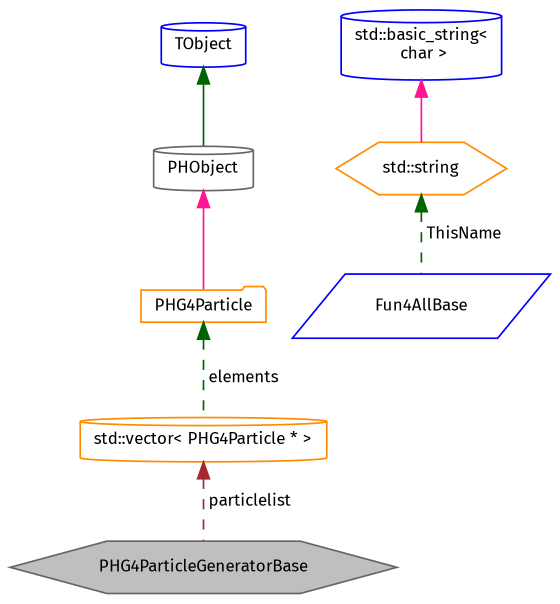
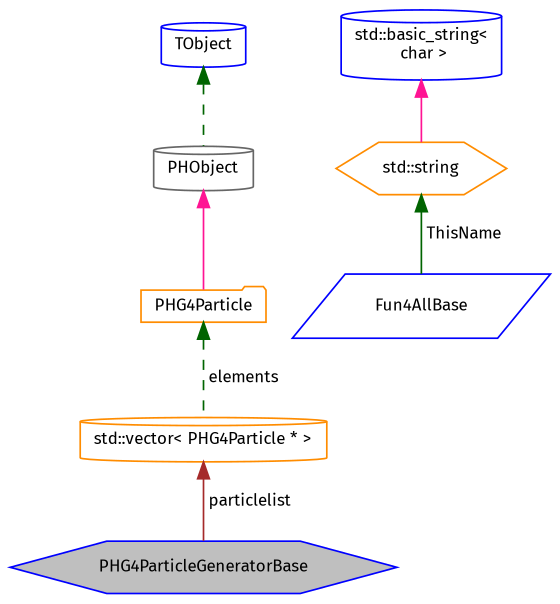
(204, 115) -> (204, 115)
(421, 243) -> (421, 243)
(204, 510) -> (204, 510)
(204, 567) -> (204, 567)
